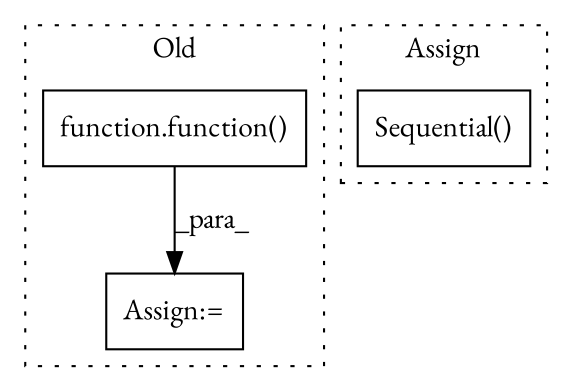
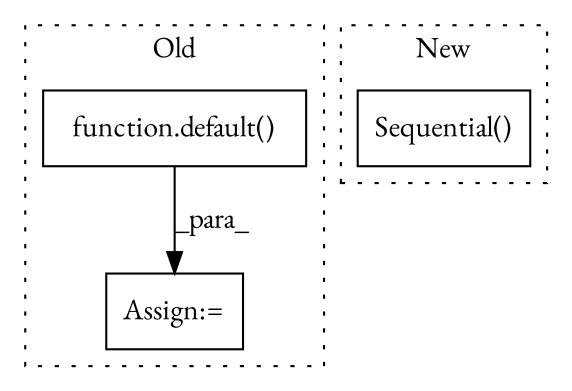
(444, 49) -> (444, 49)
(175, 128) -> (175, 128)
